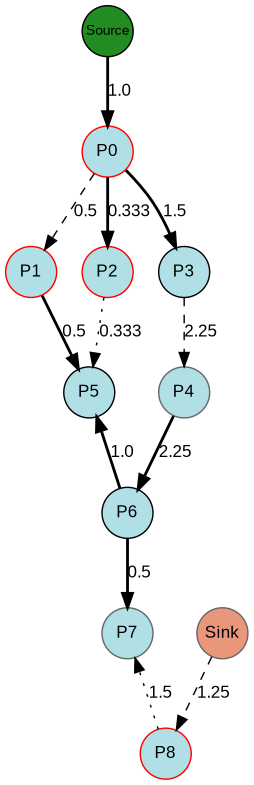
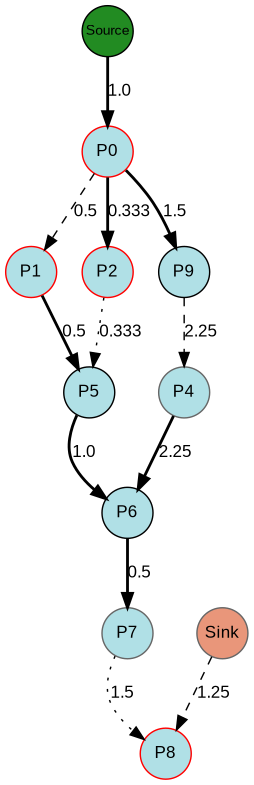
(184, 272) -> (184, 272)
(111, 459) -> (70, 456)
(149, 700) -> (109, 697)
